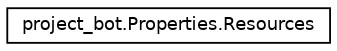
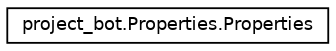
(169, 26) -> (168, 26)
